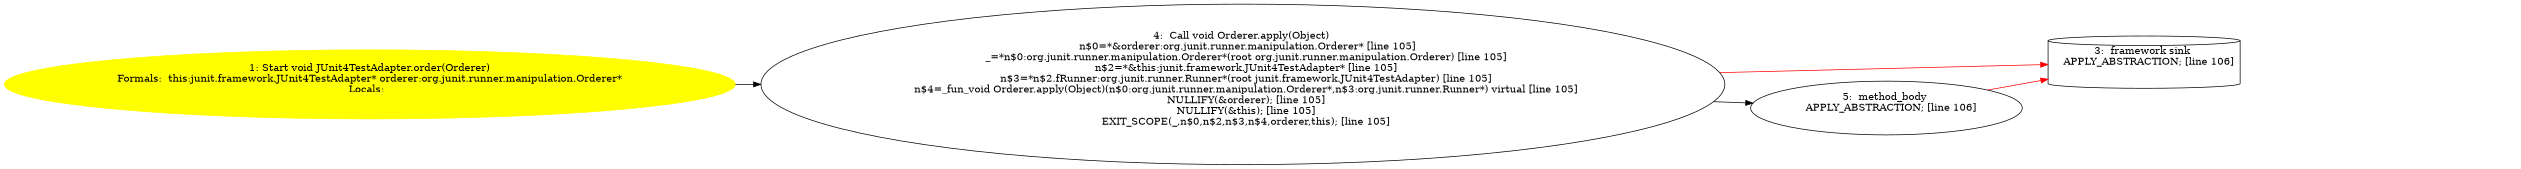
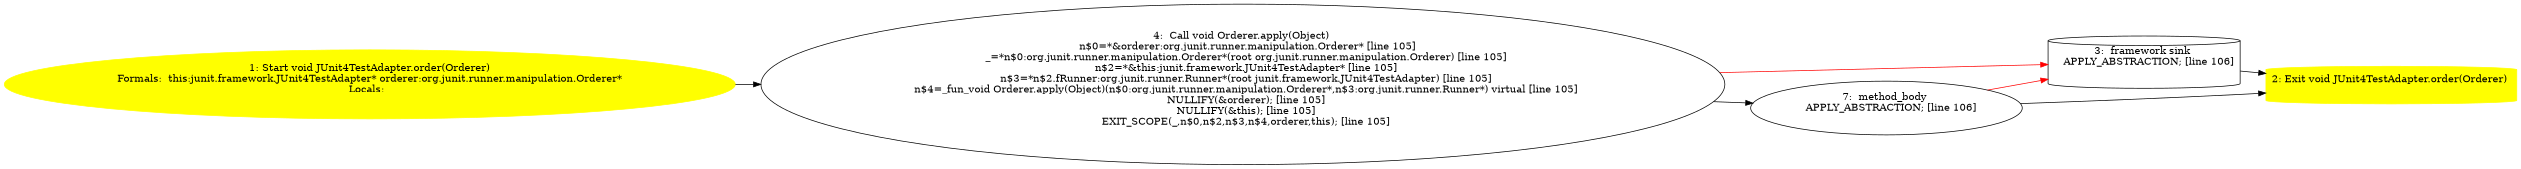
none -> (2391, 85)
(1886, 108) -> (1886, 108)
